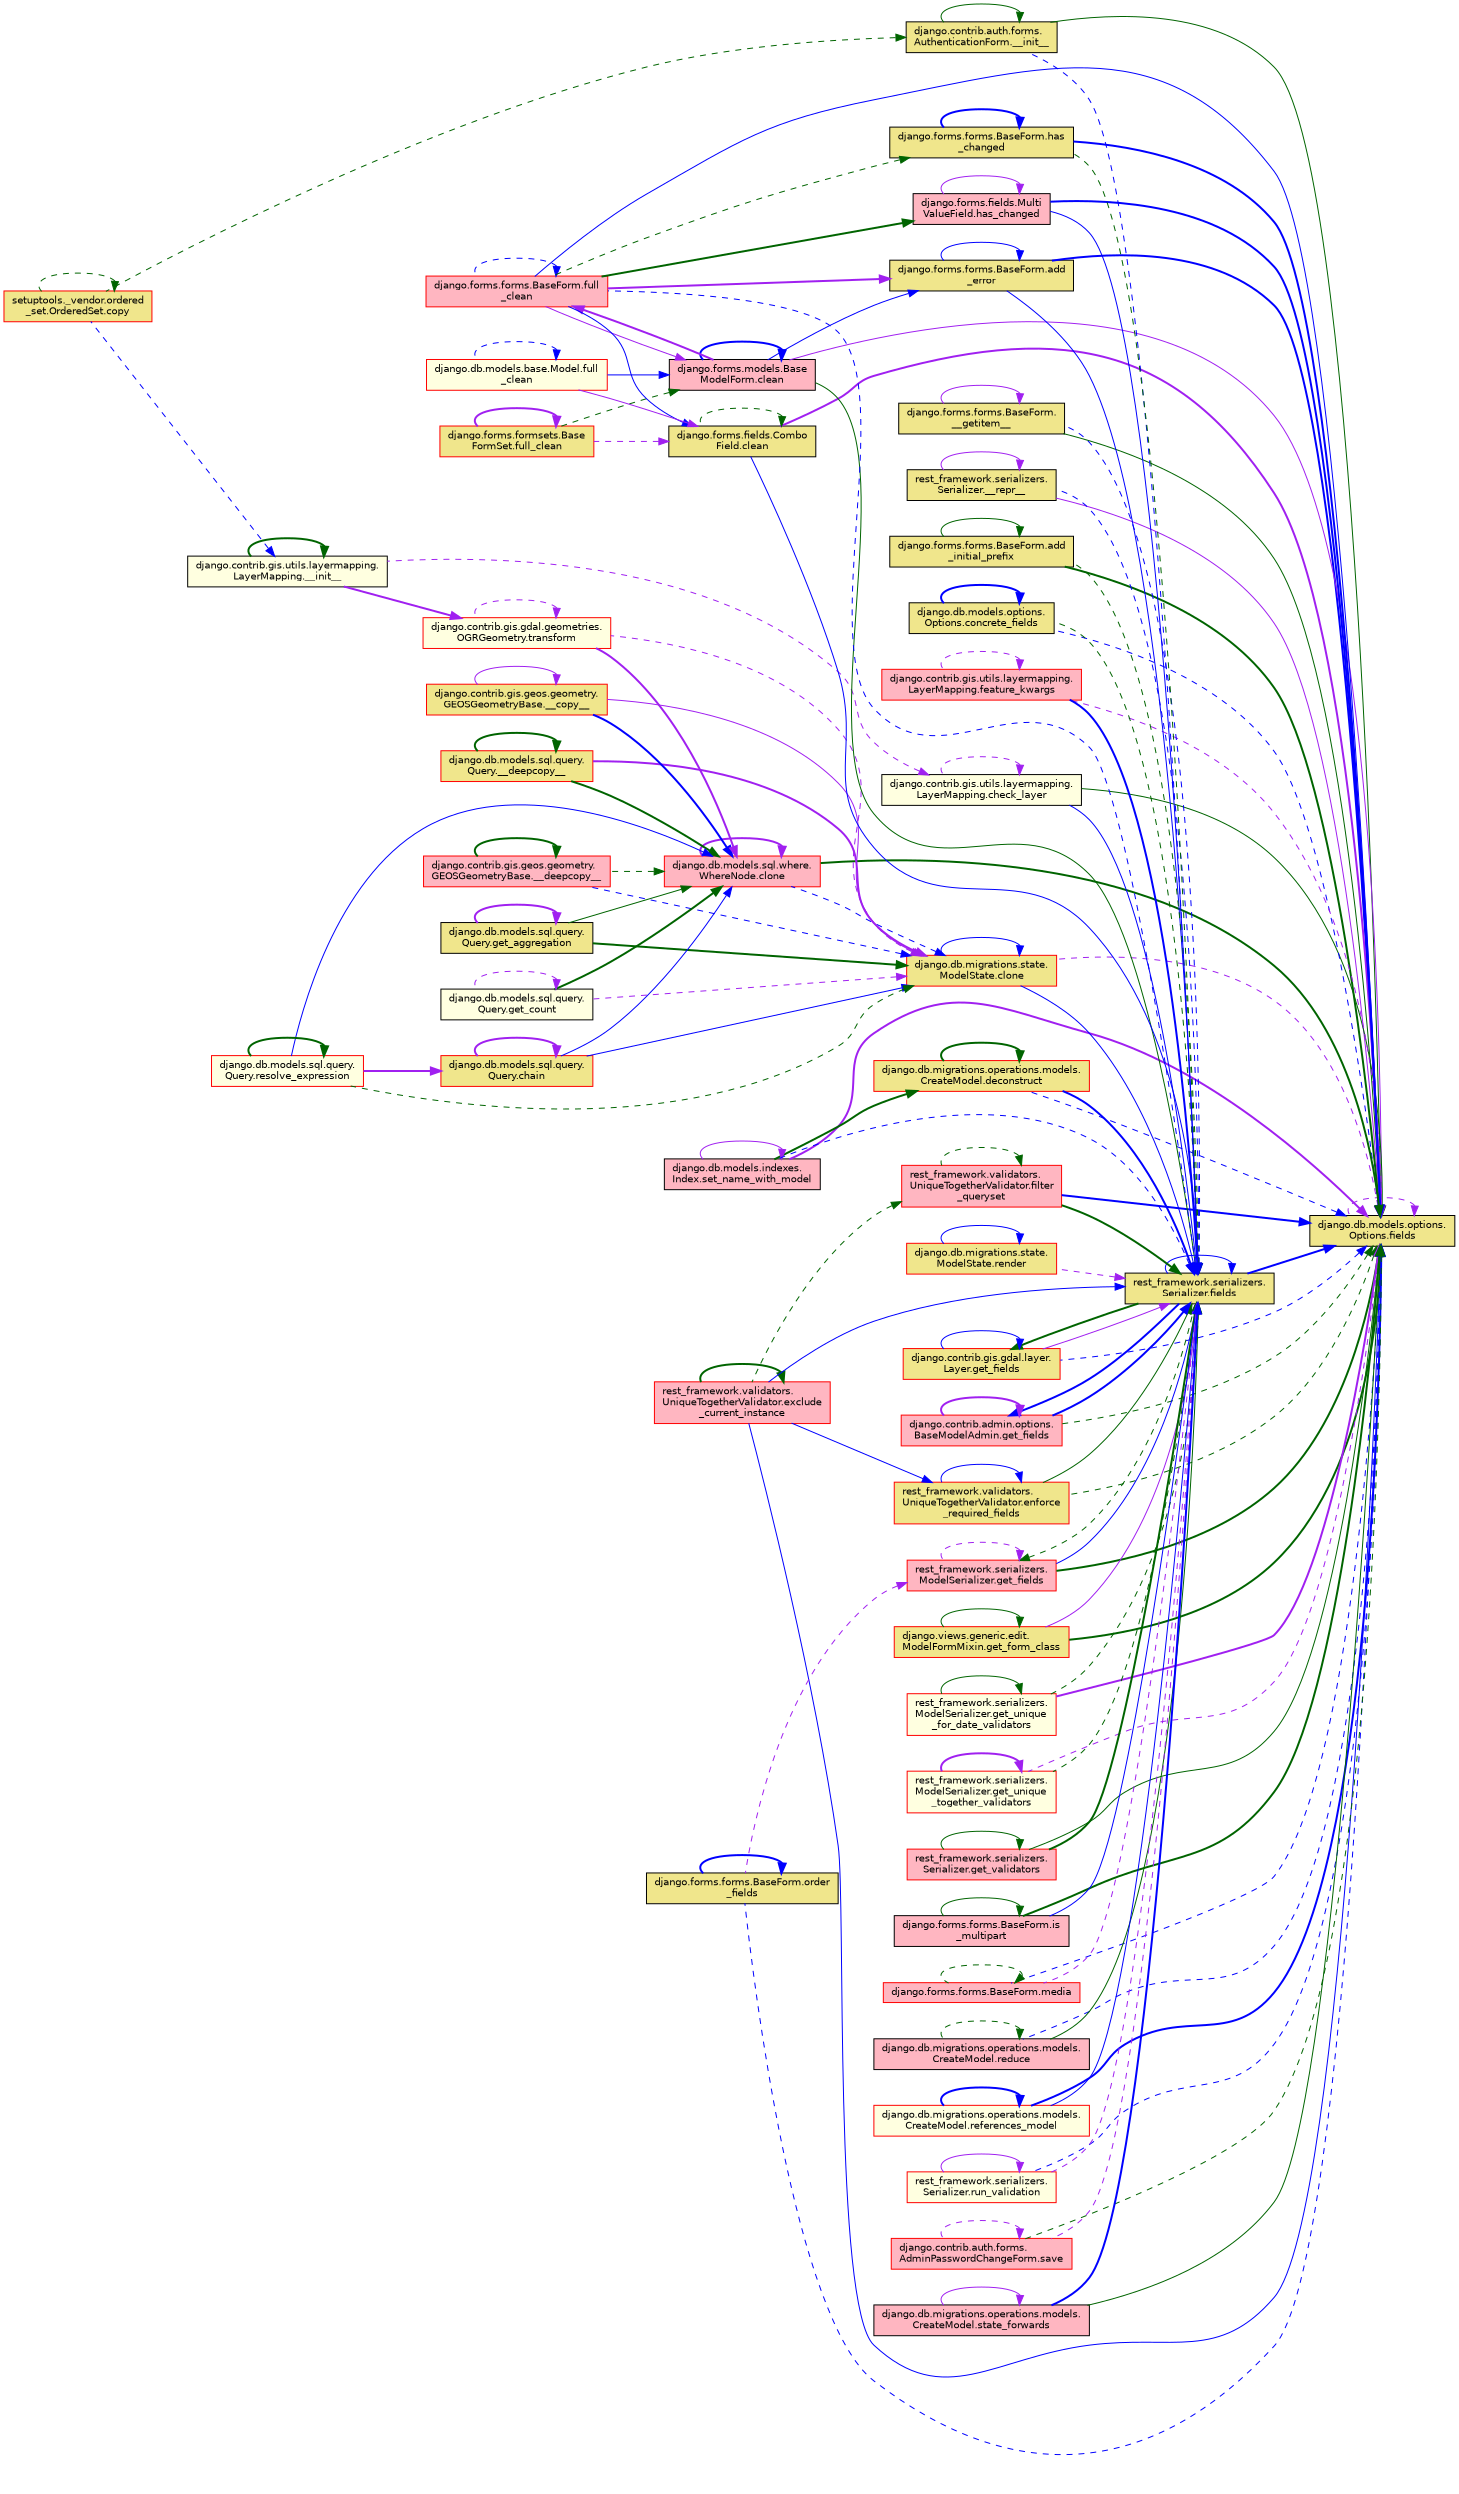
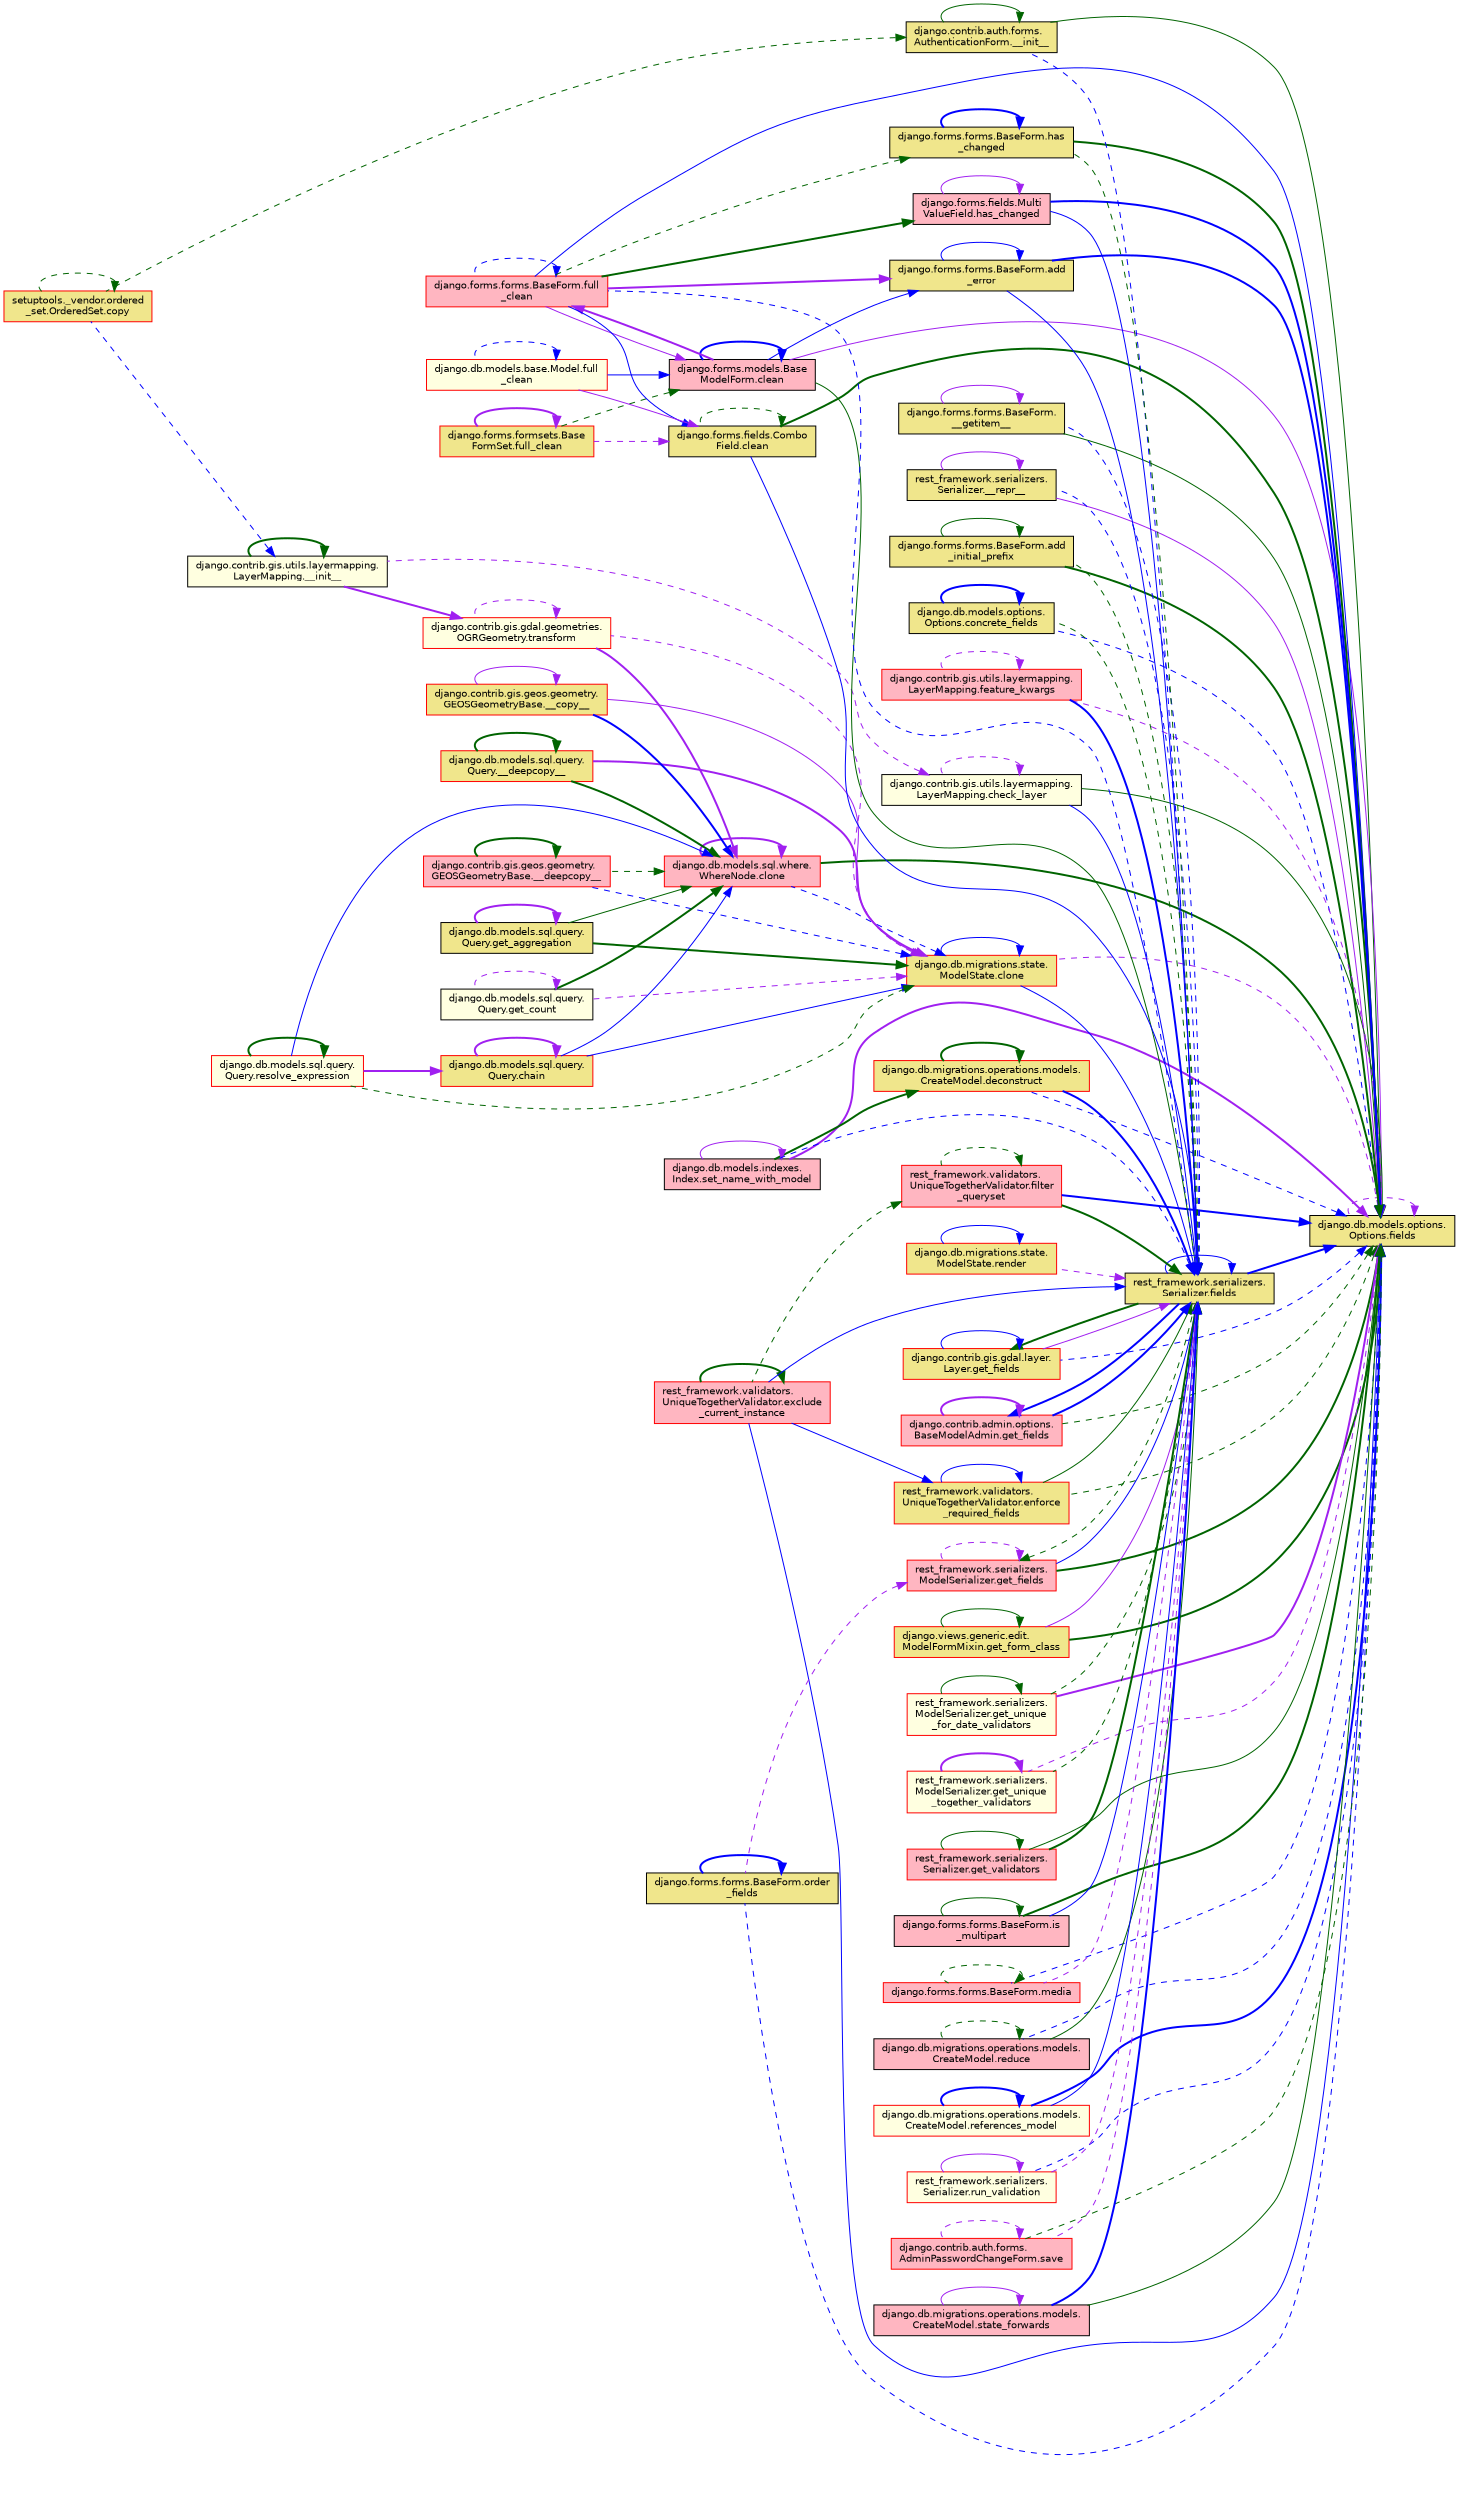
(1312, 359) -> (1312, 359)
(1305, 568) -> (1305, 568)
